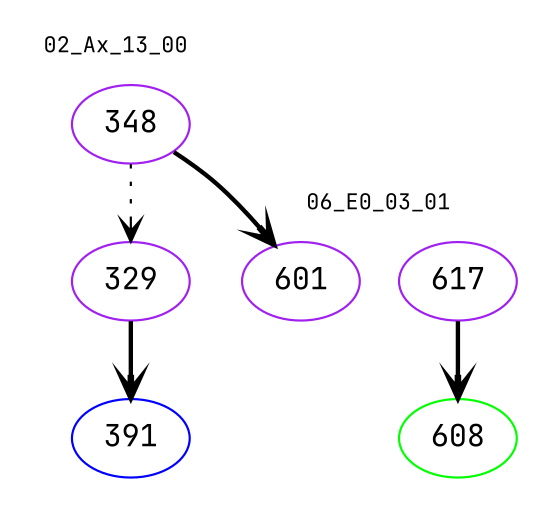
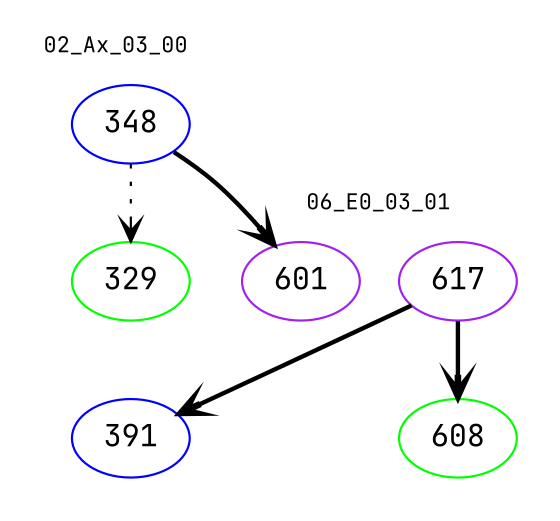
(117, 47) -> (117, 47)
(131, 124) -> (131, 124)
(131, 281) -> (131, 281)
(131, 349) -> (305, 355)
